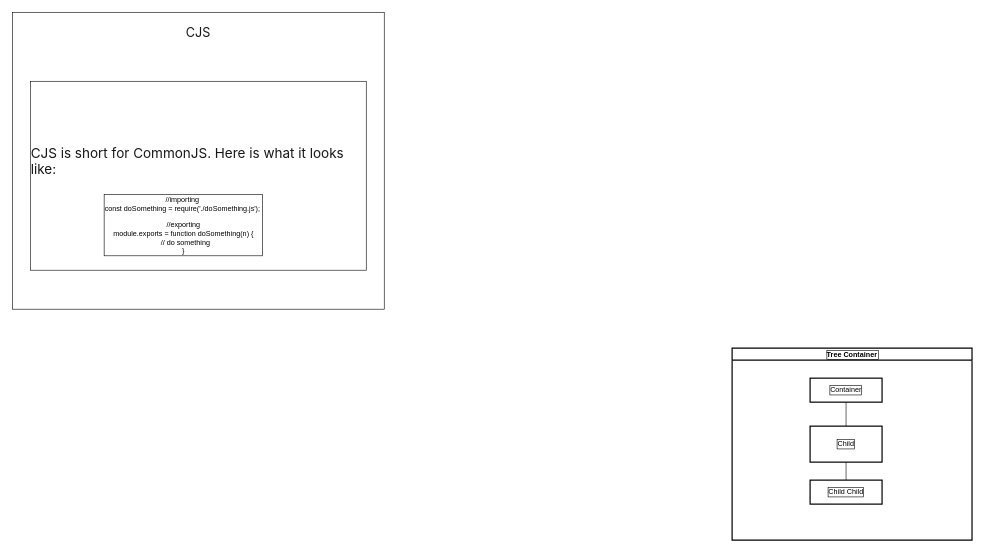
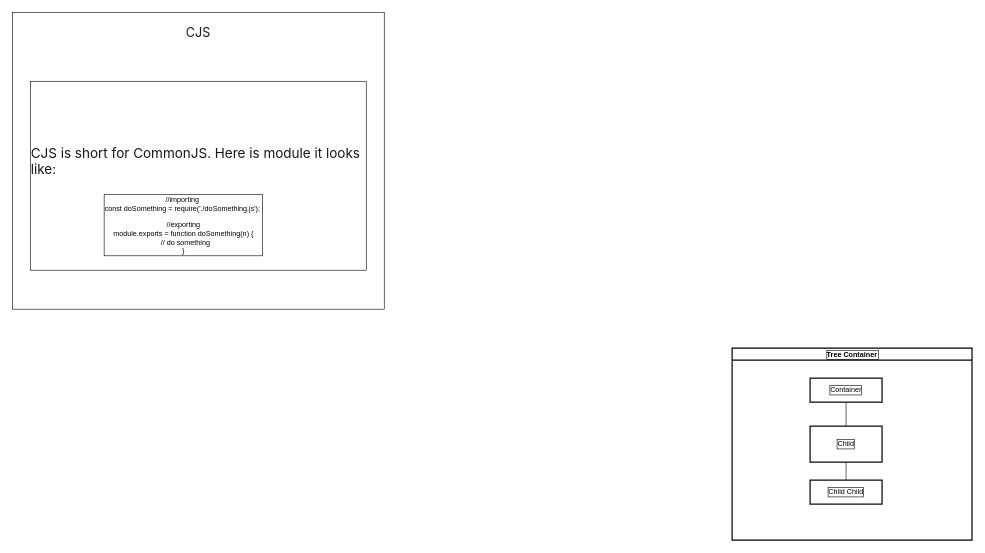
(198, 176) -> (198, 176)
